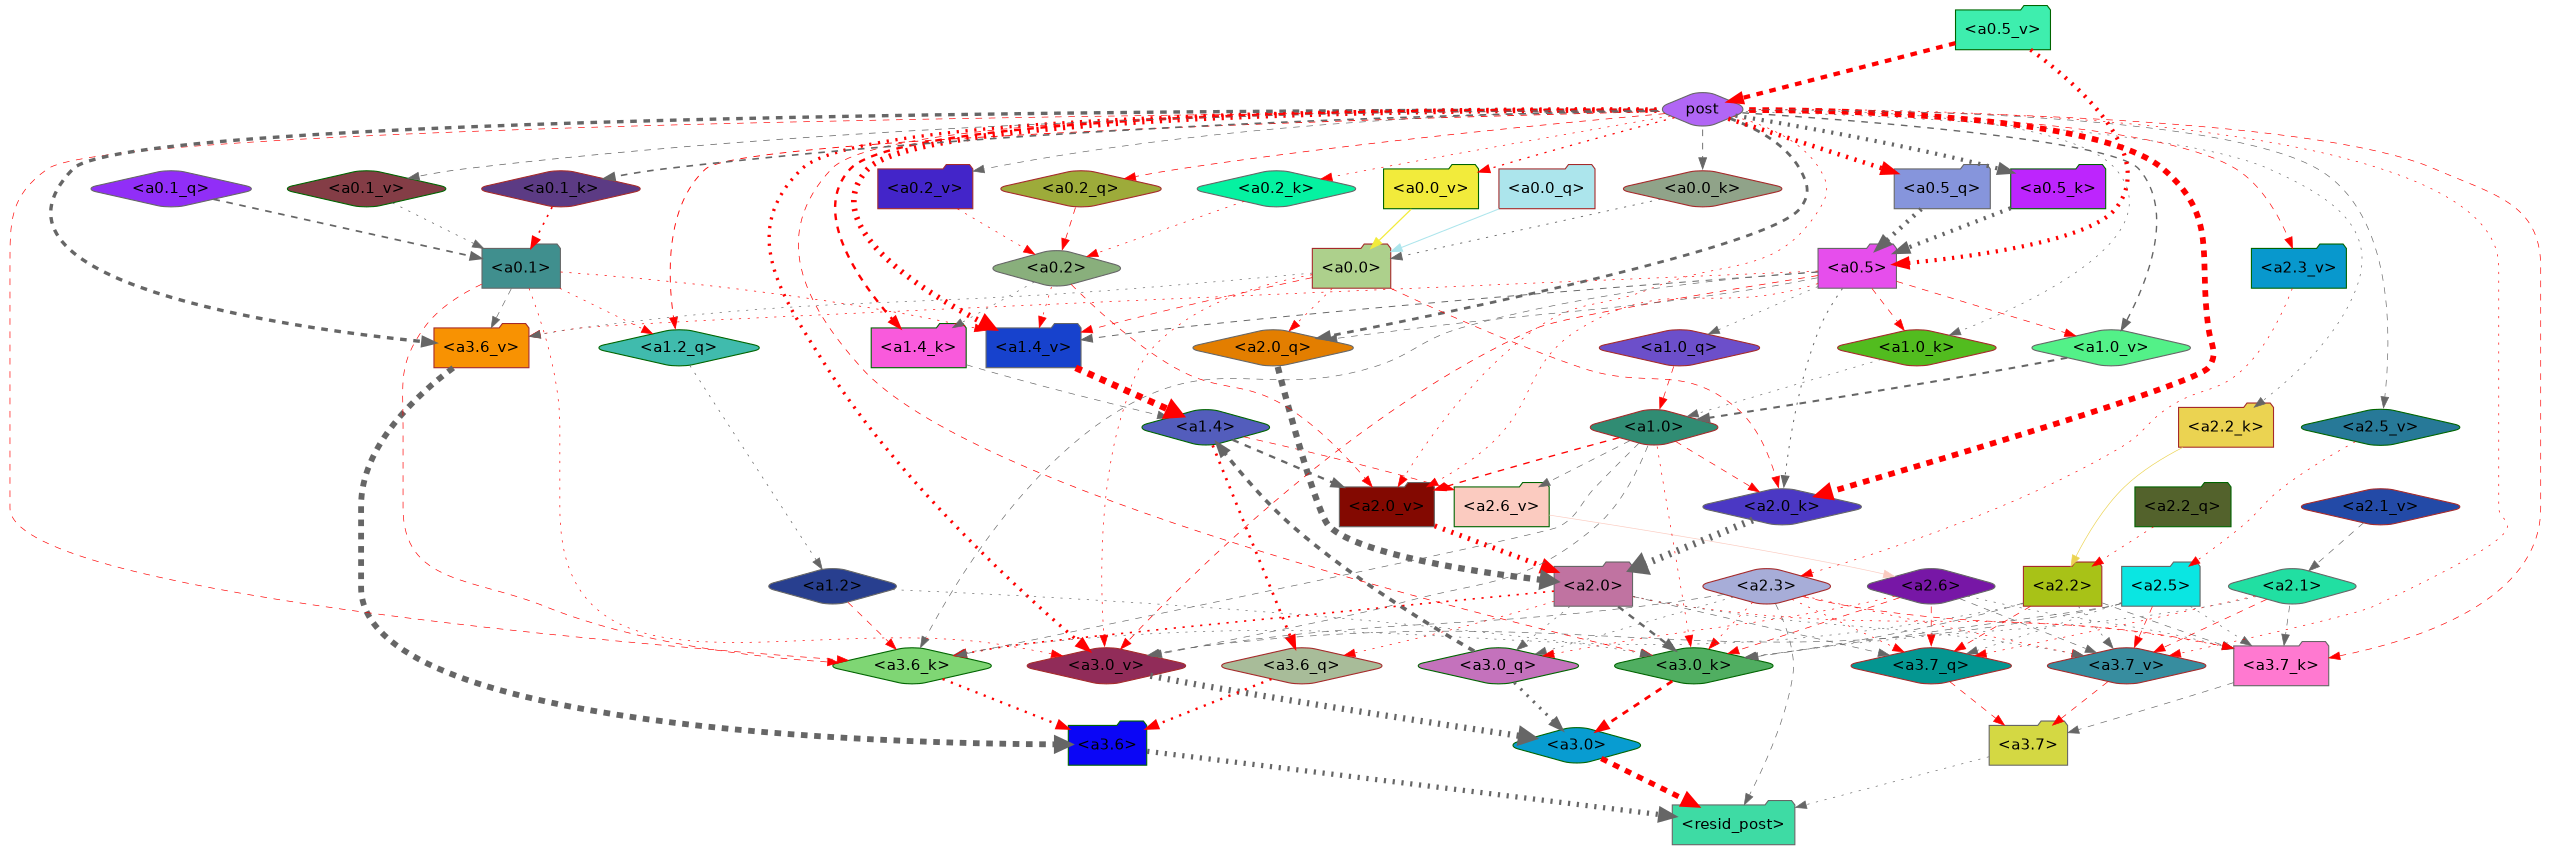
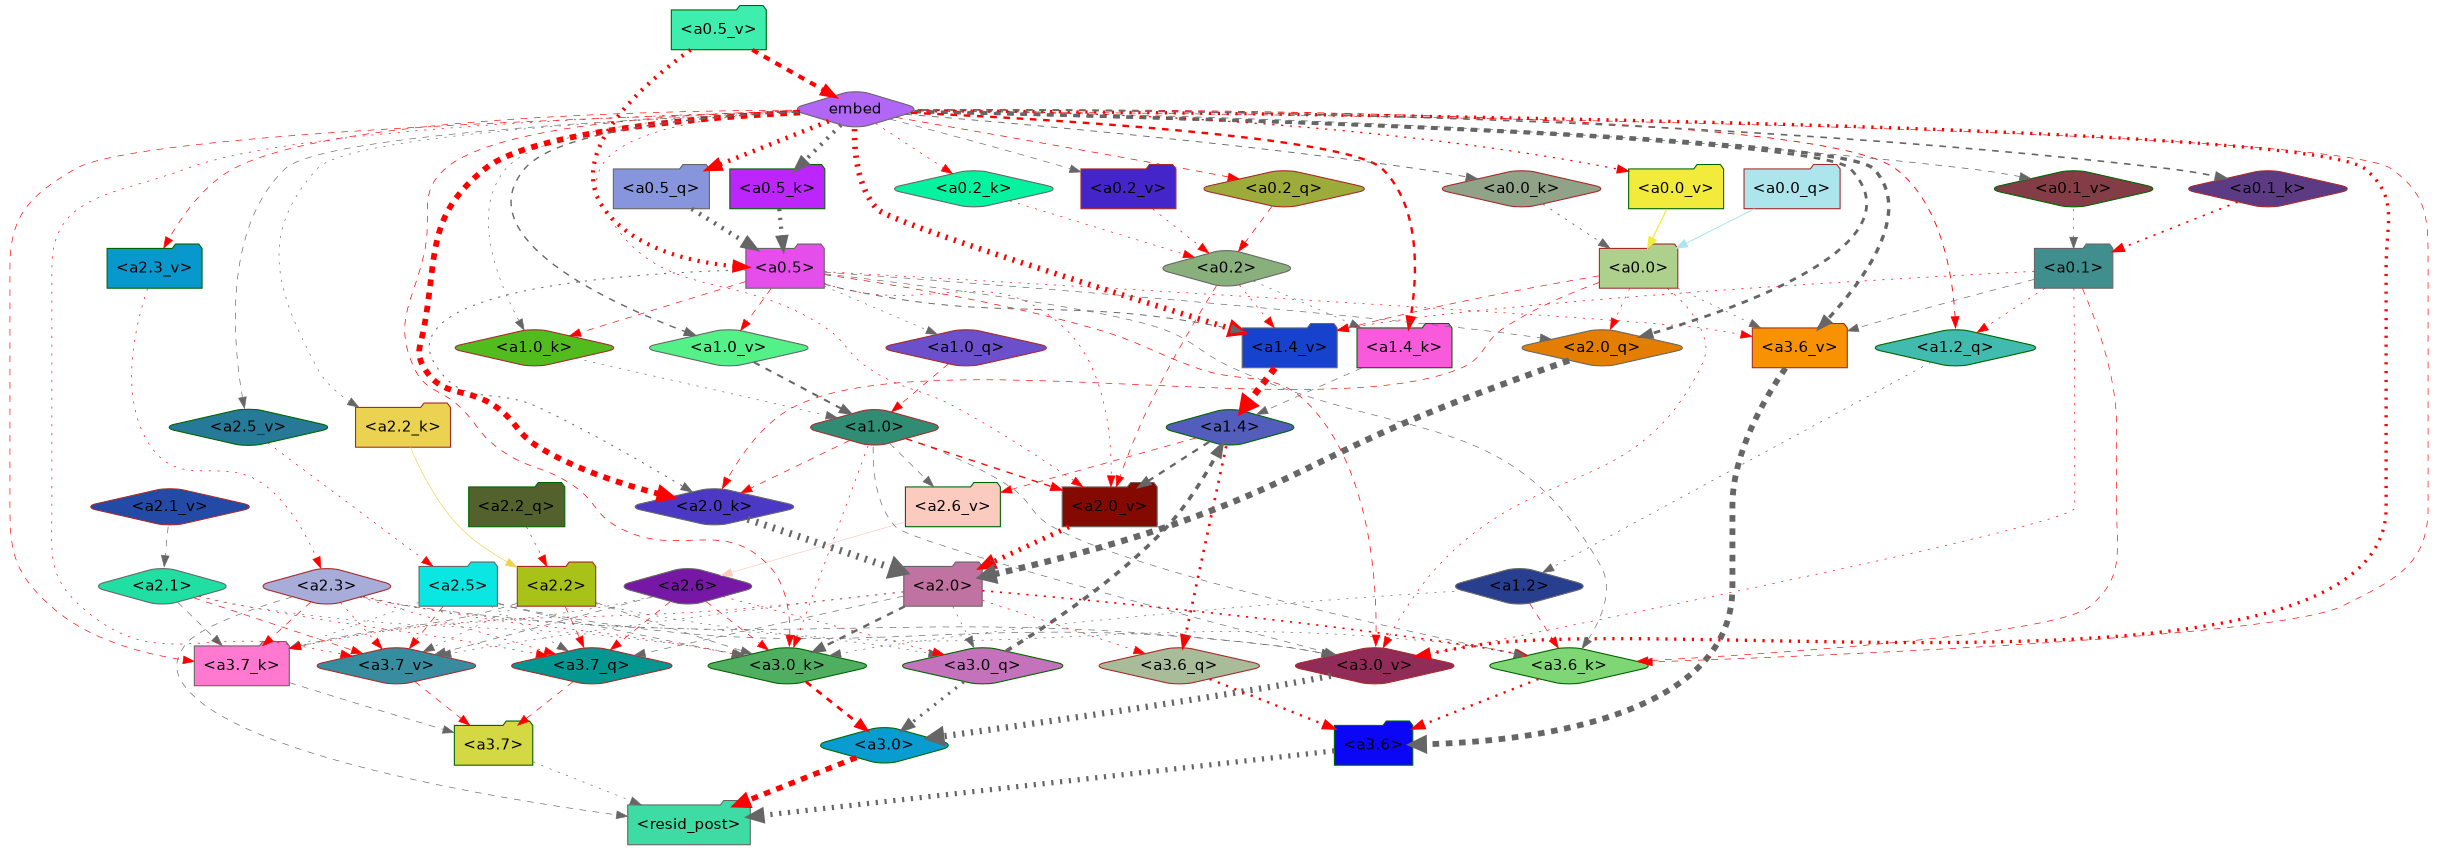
(1703, 109) -> (856, 109)
(171, 189) -> none
(2028, 745) -> (494, 745)
